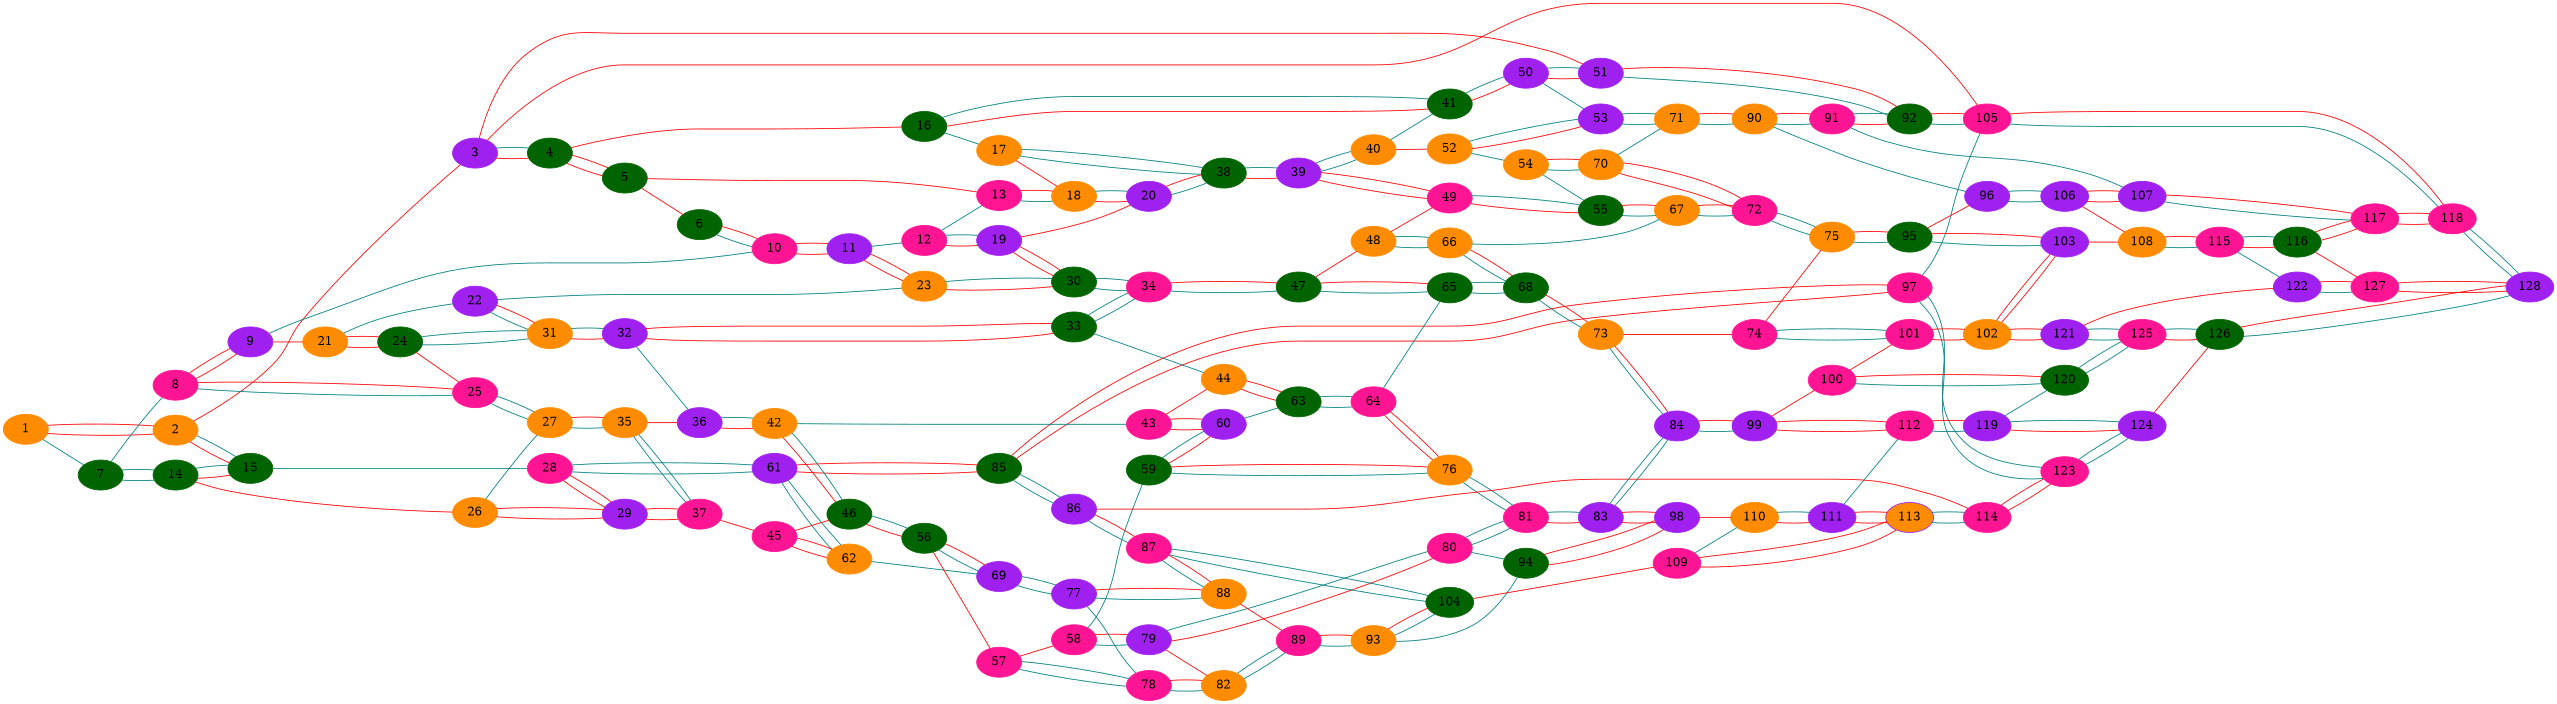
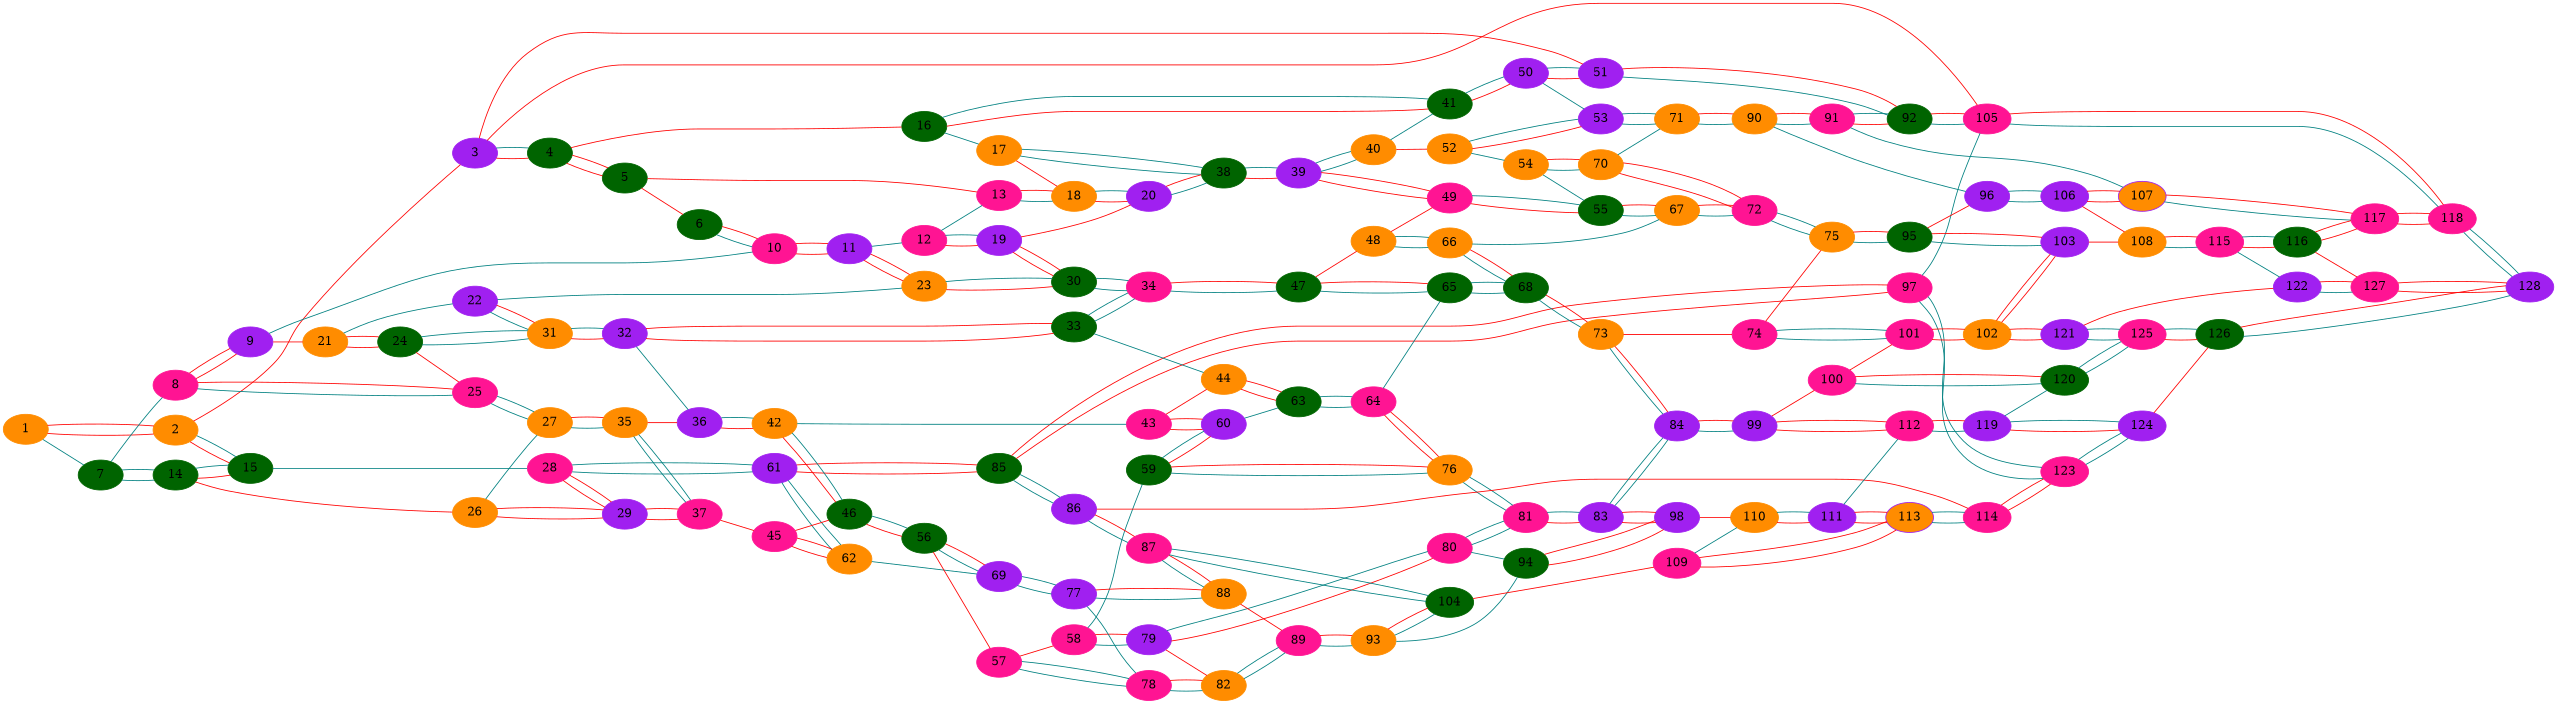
(2142, 196) -> (2142, 196)
